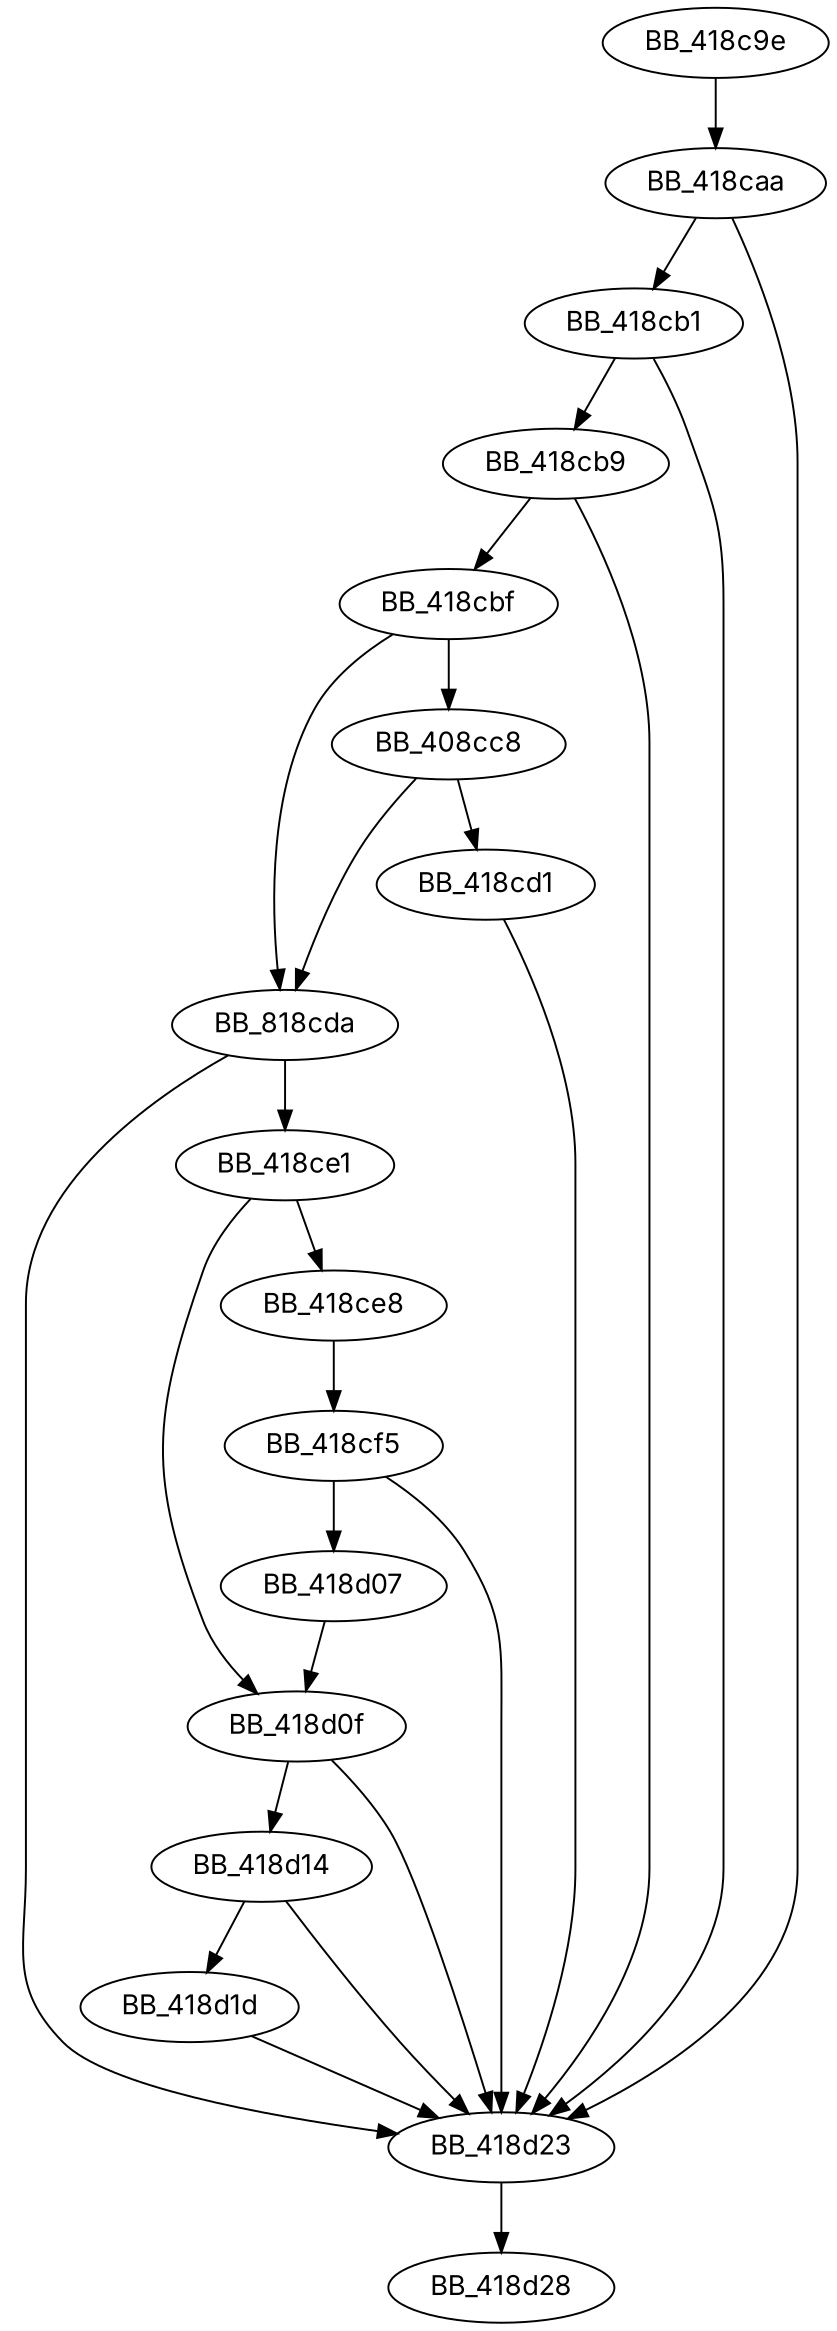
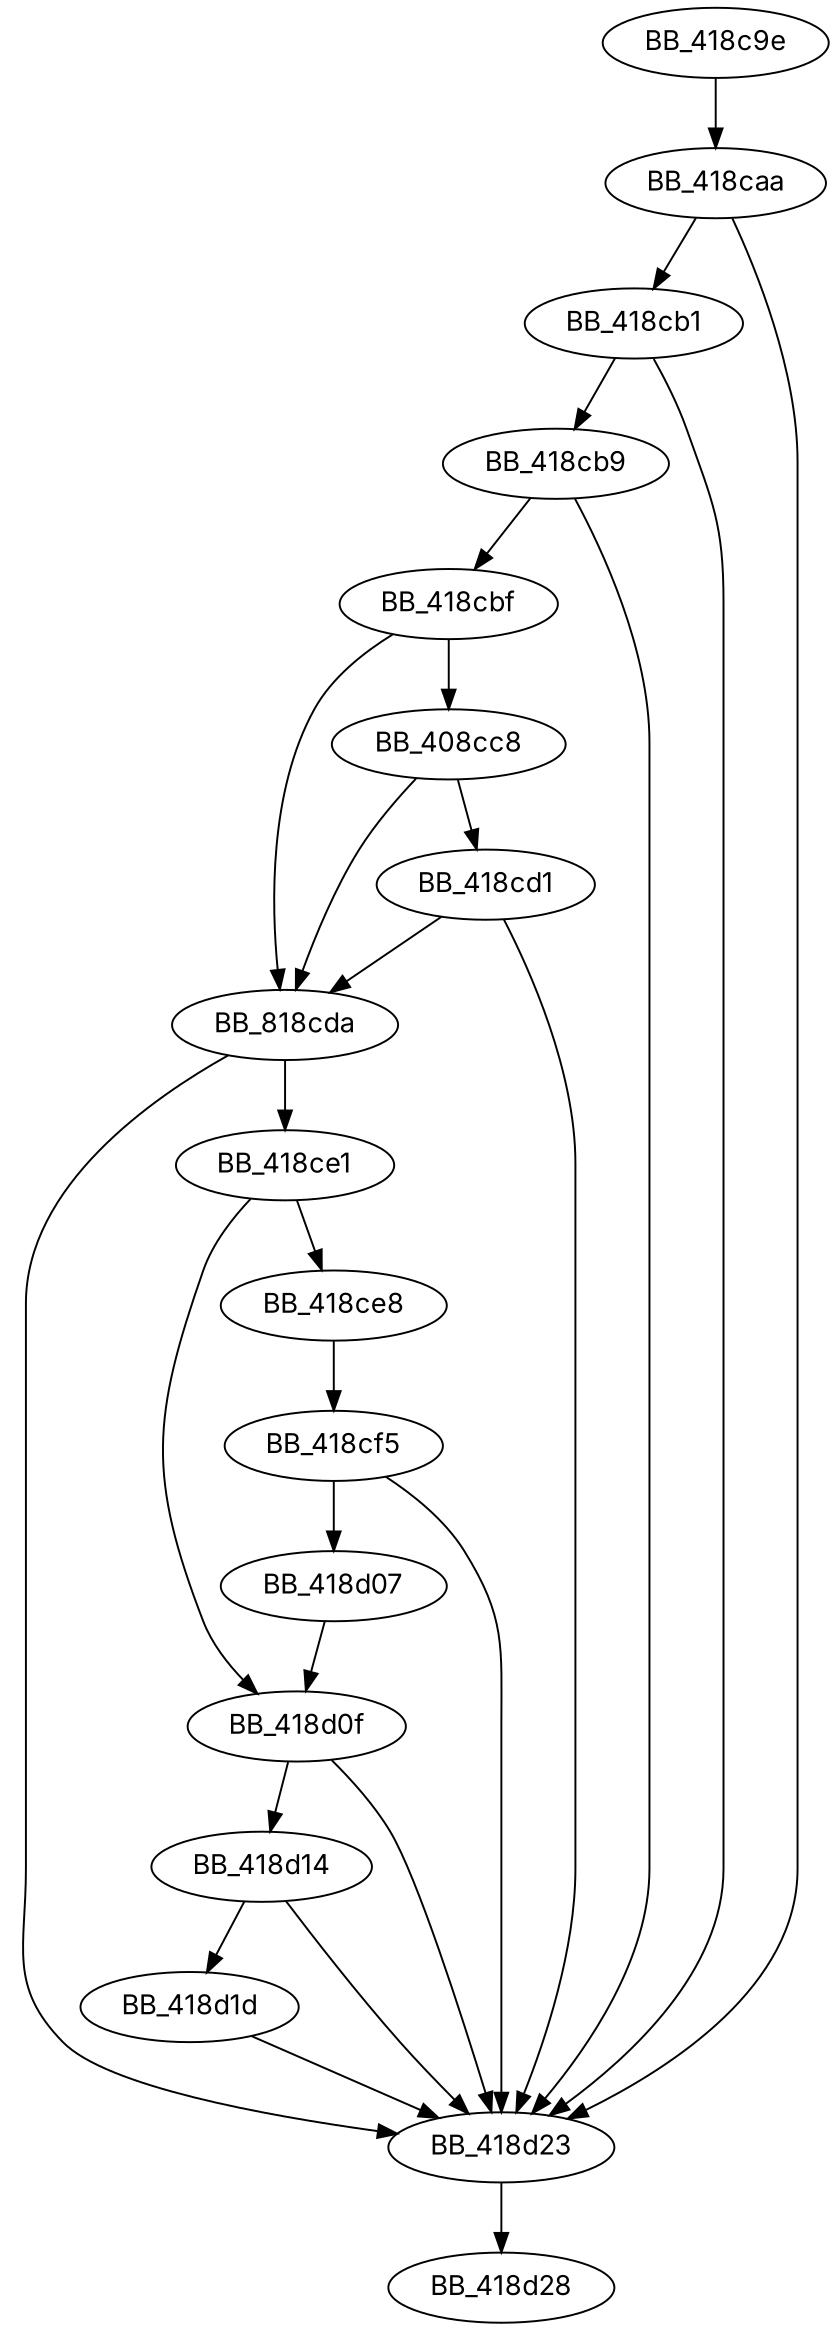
none -> (394, 949)
